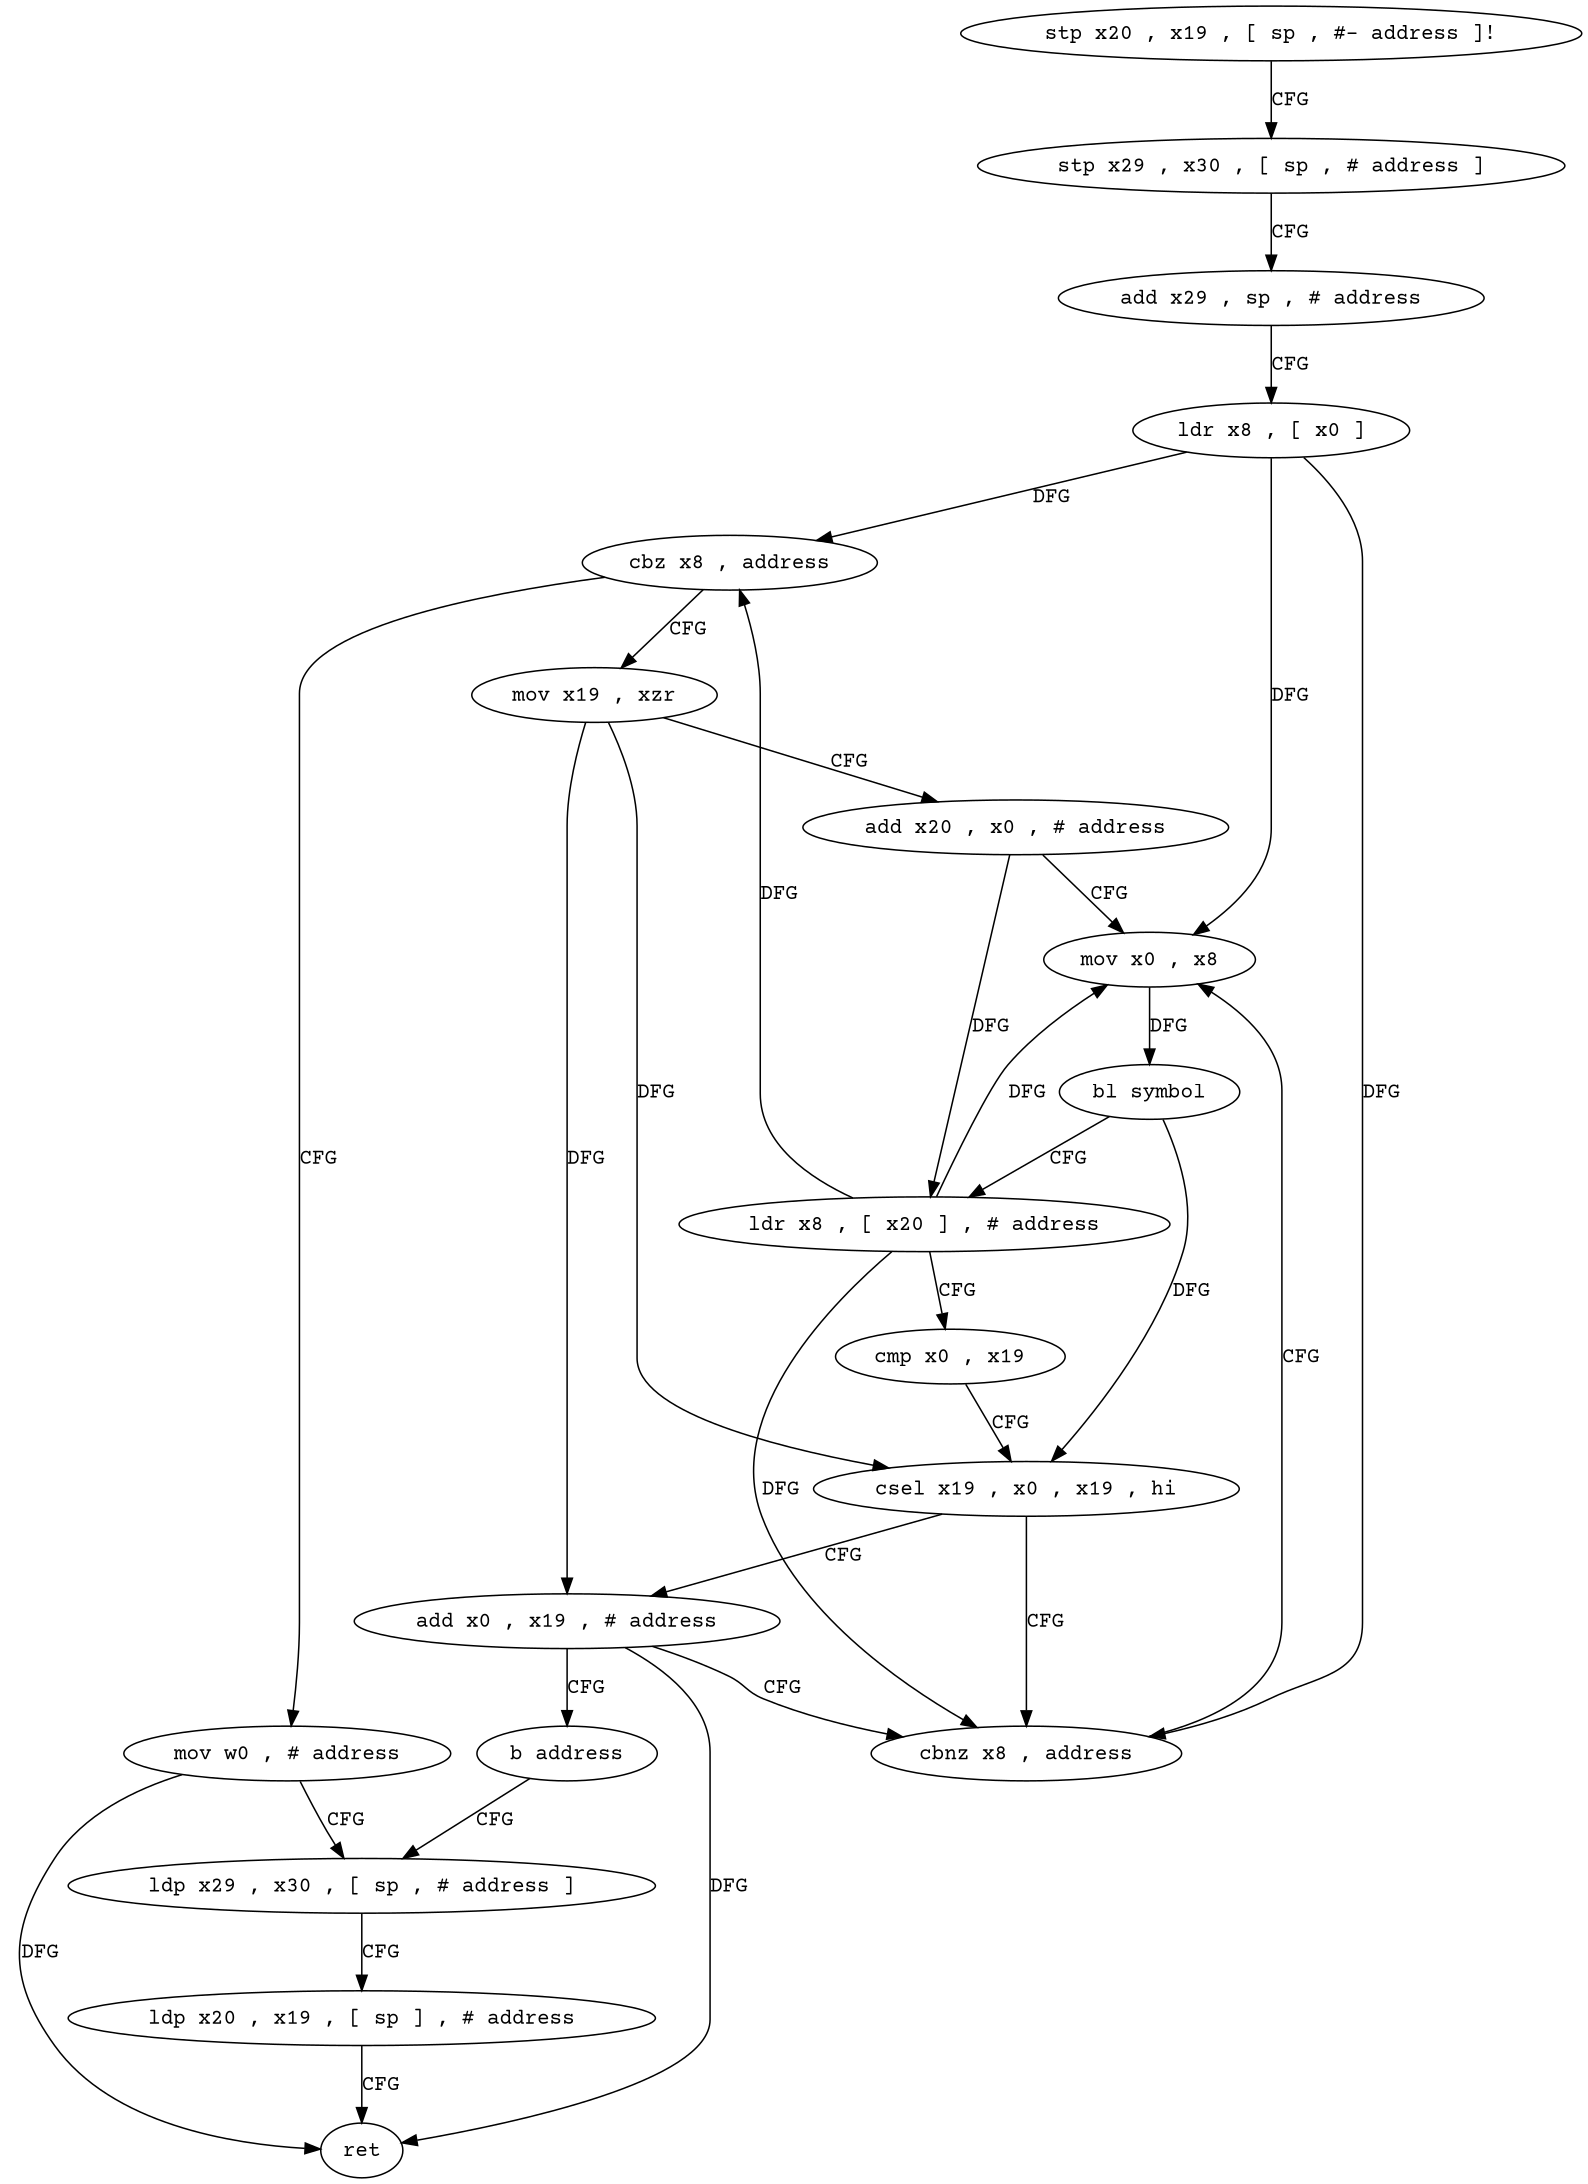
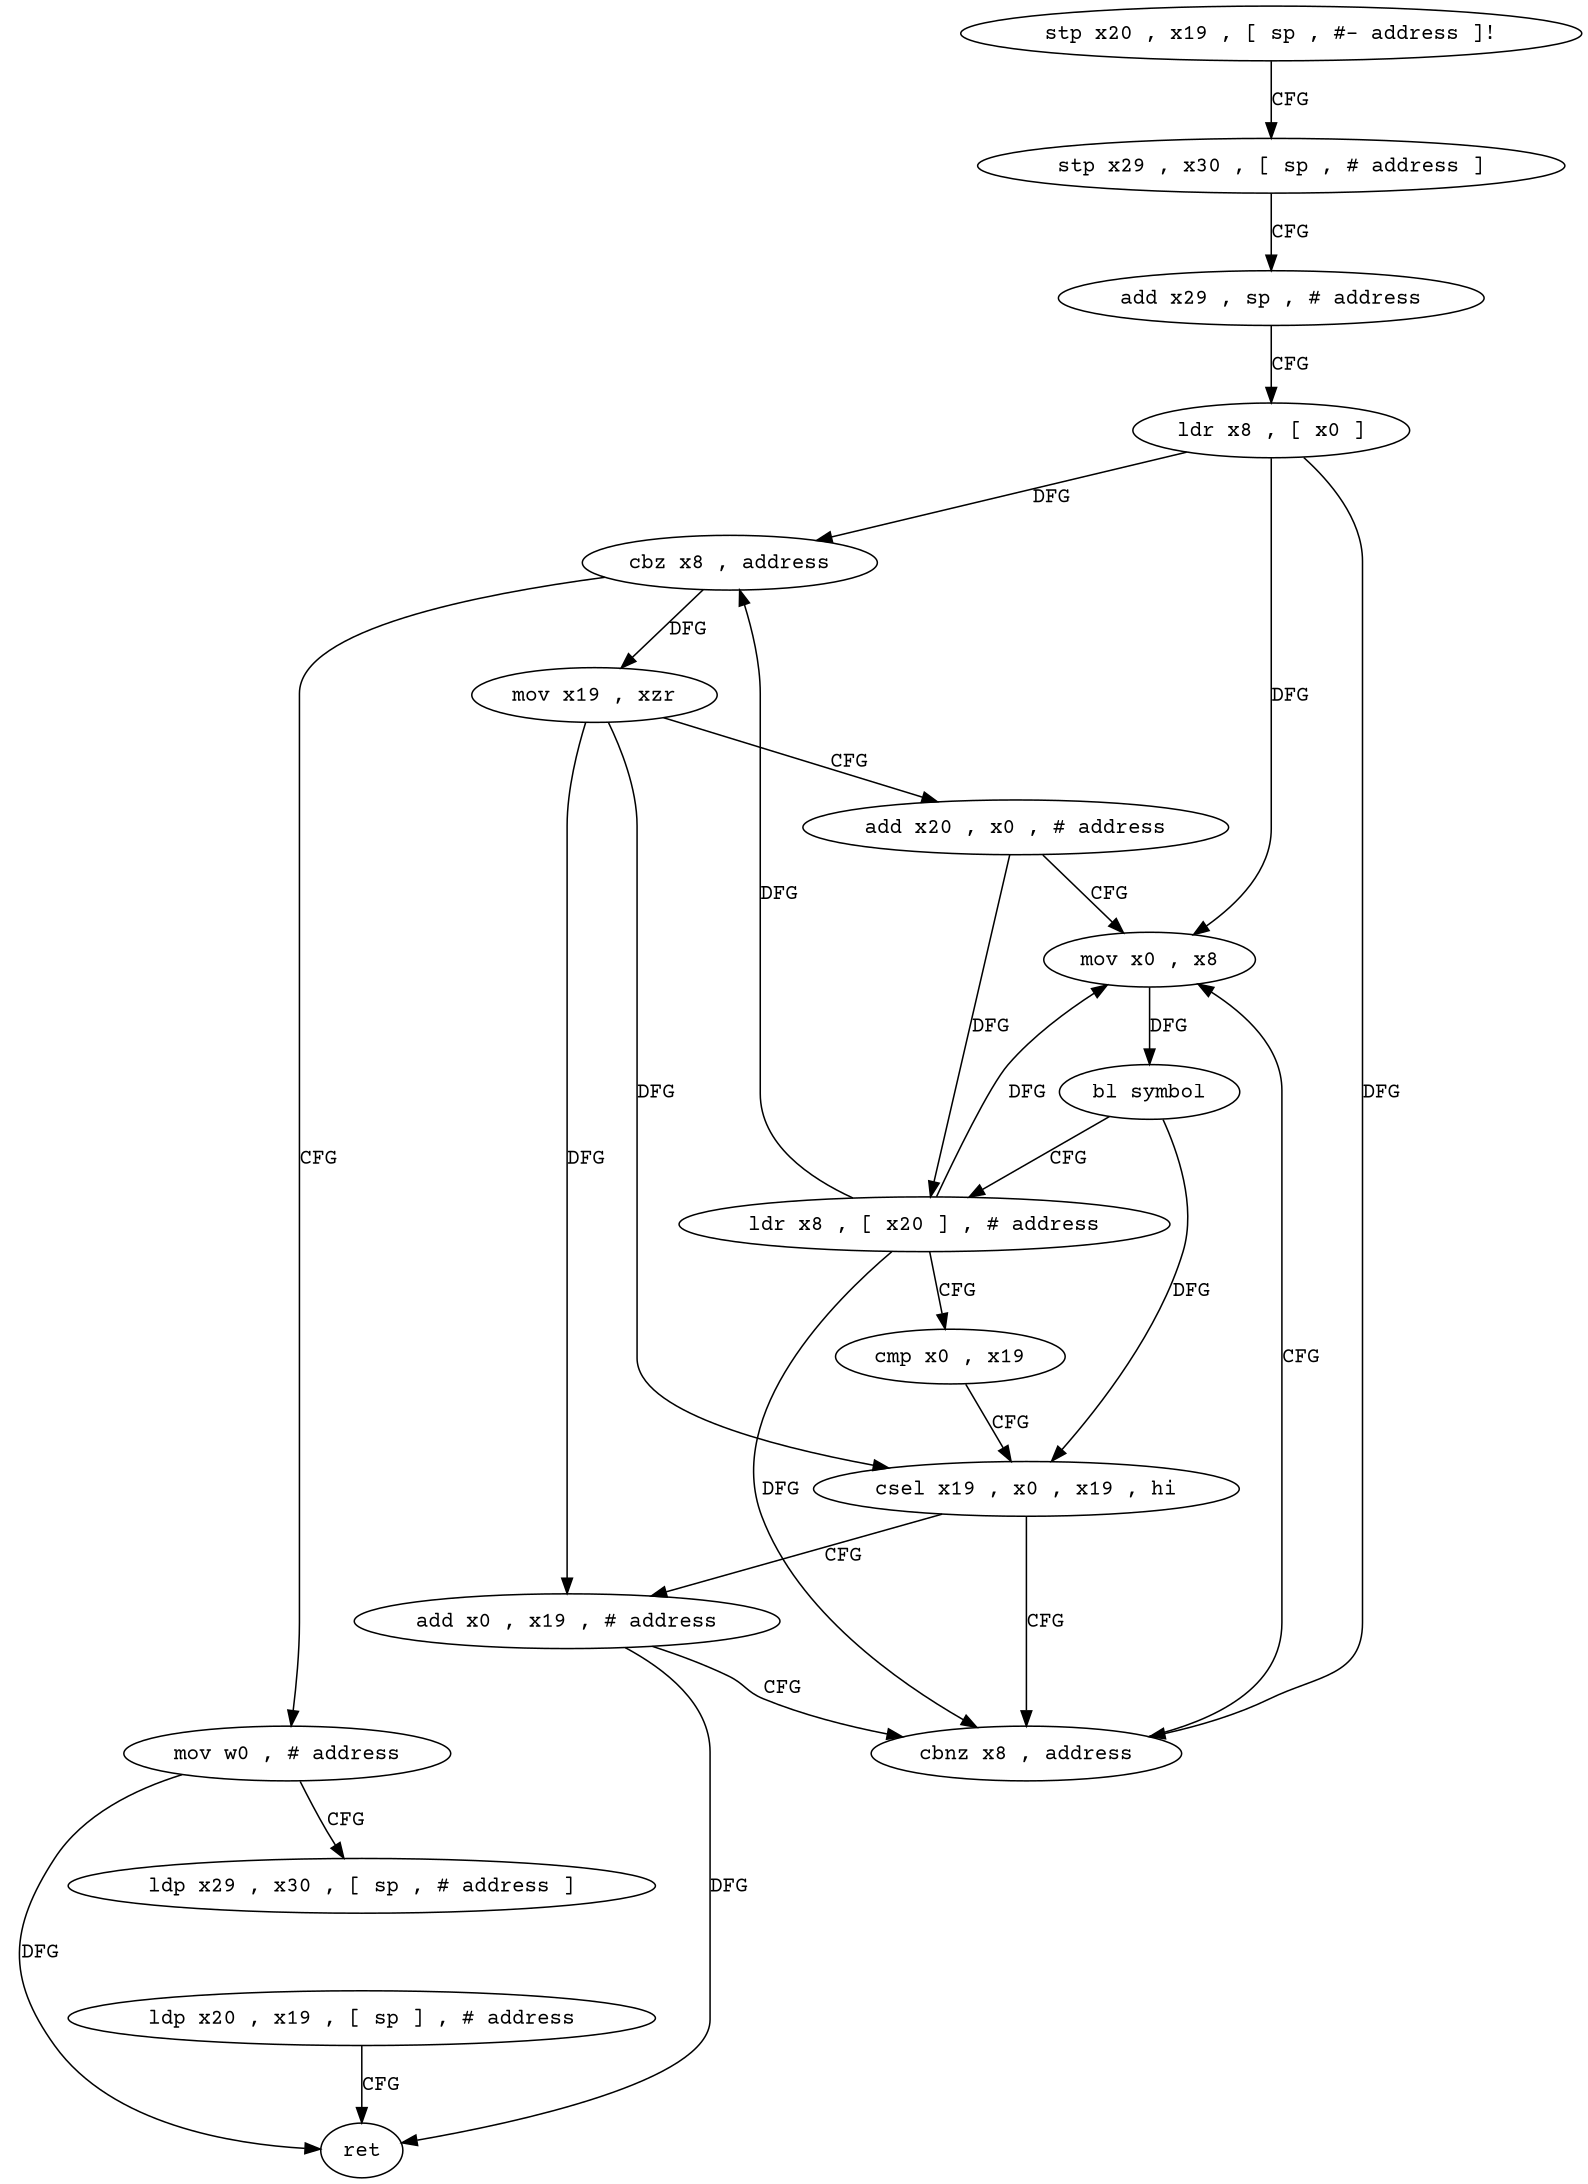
(688, 629) -> (688, 629)
(567, 1754) -> none
(362, 1944) -> none
